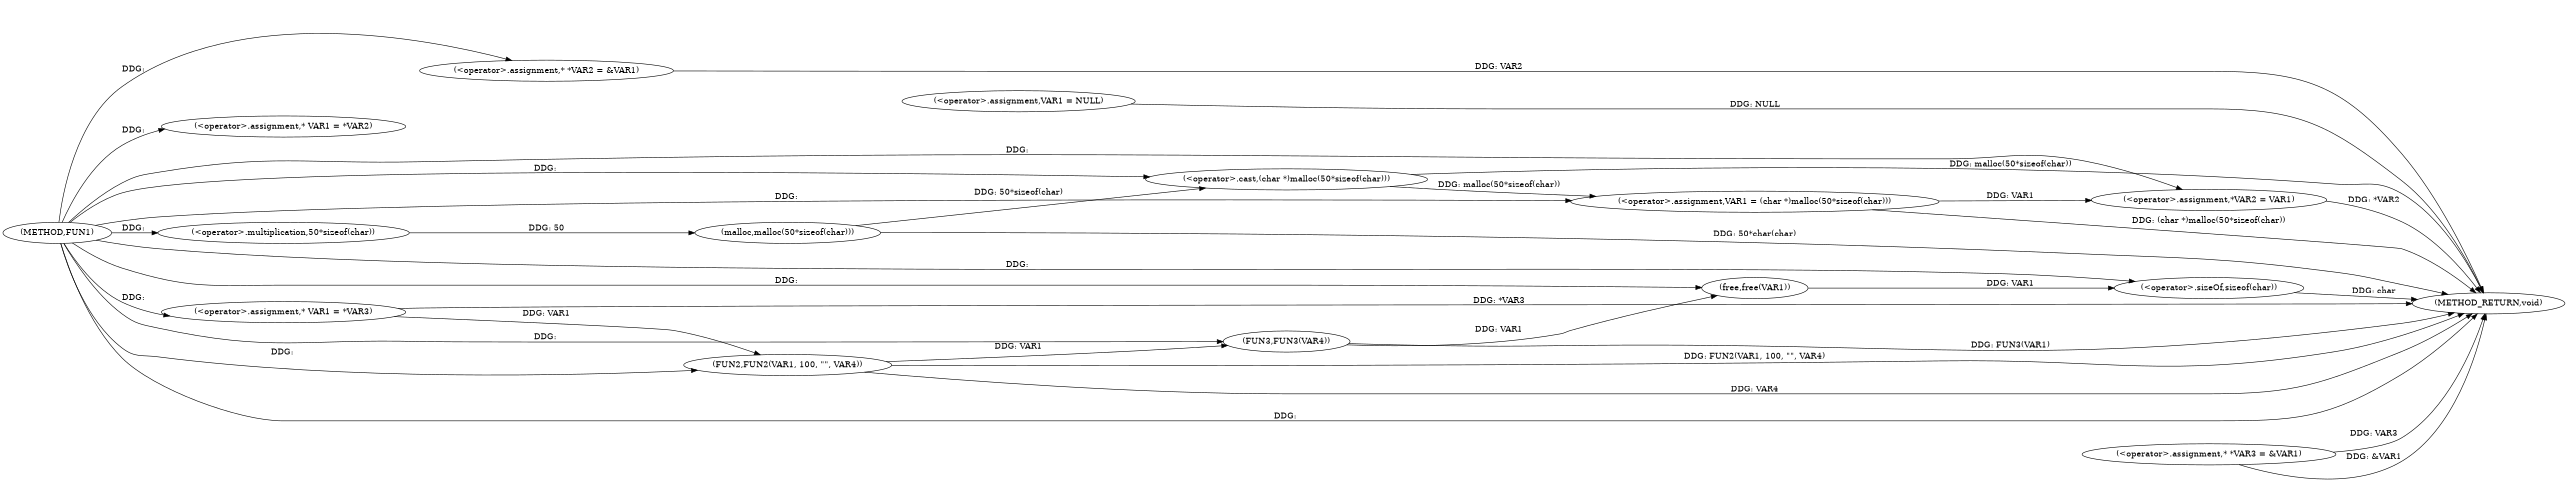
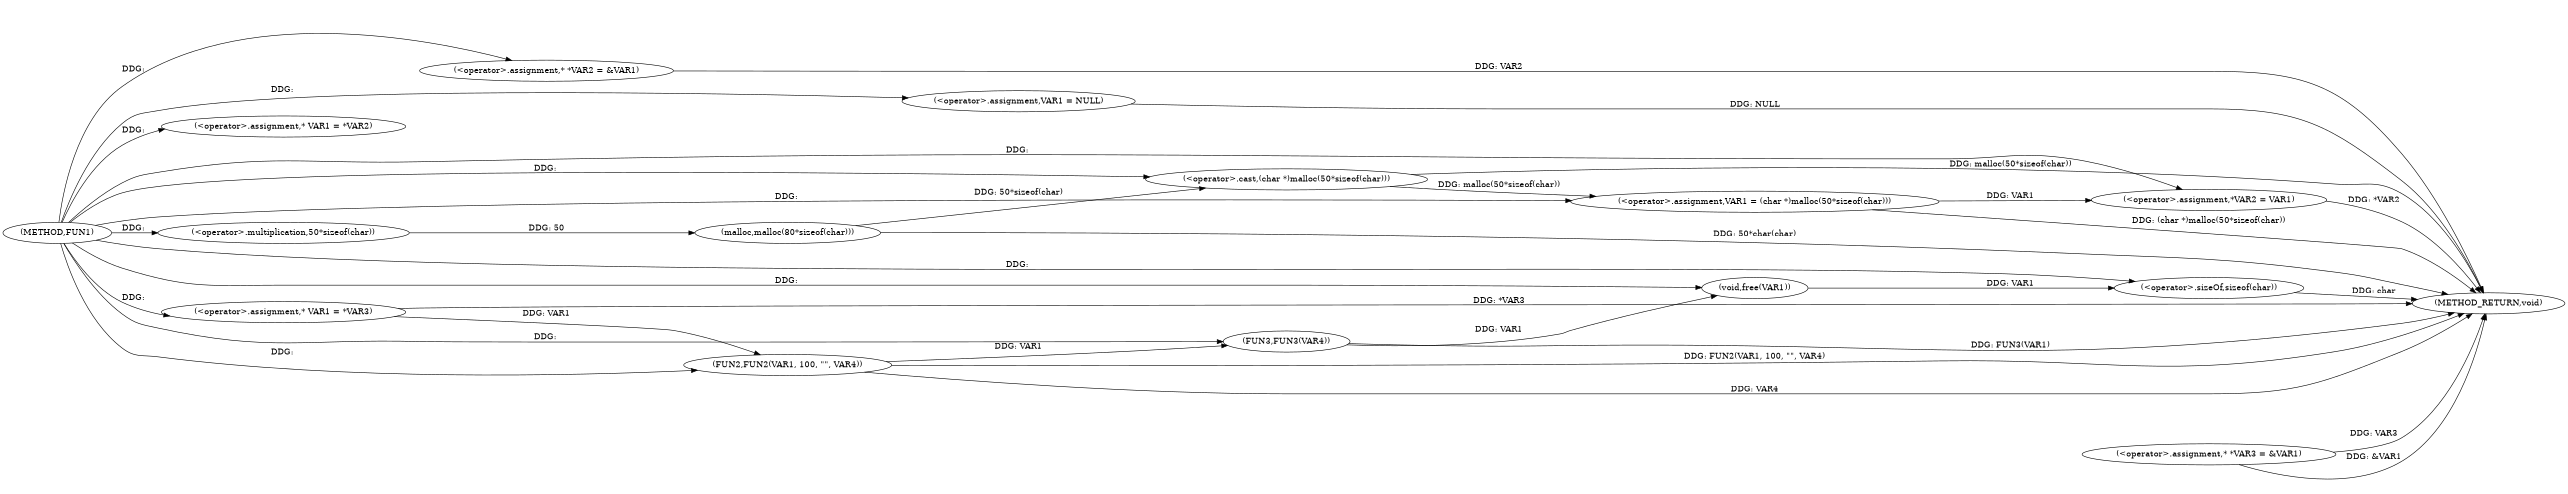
(788, 233) -> (788, 233)
(1755, 288) -> (1755, 288)
(1239, 421) -> (452, 93)
